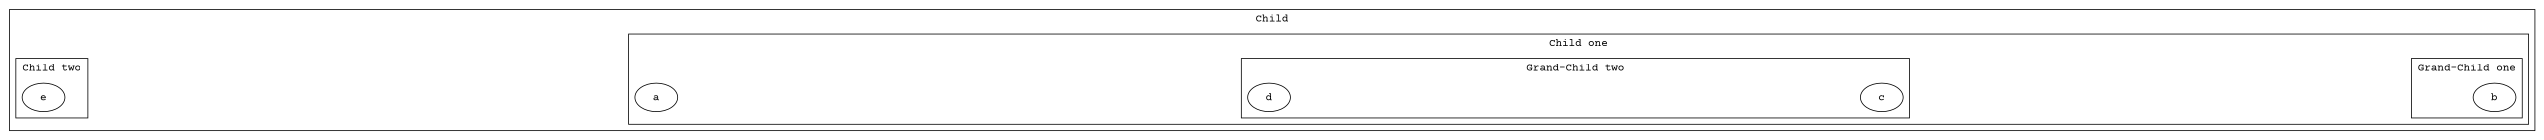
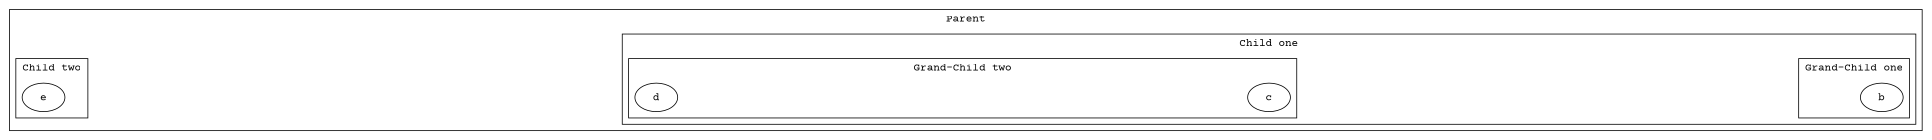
(1272, 19) -> (966, 19)
(656, 97) -> none
